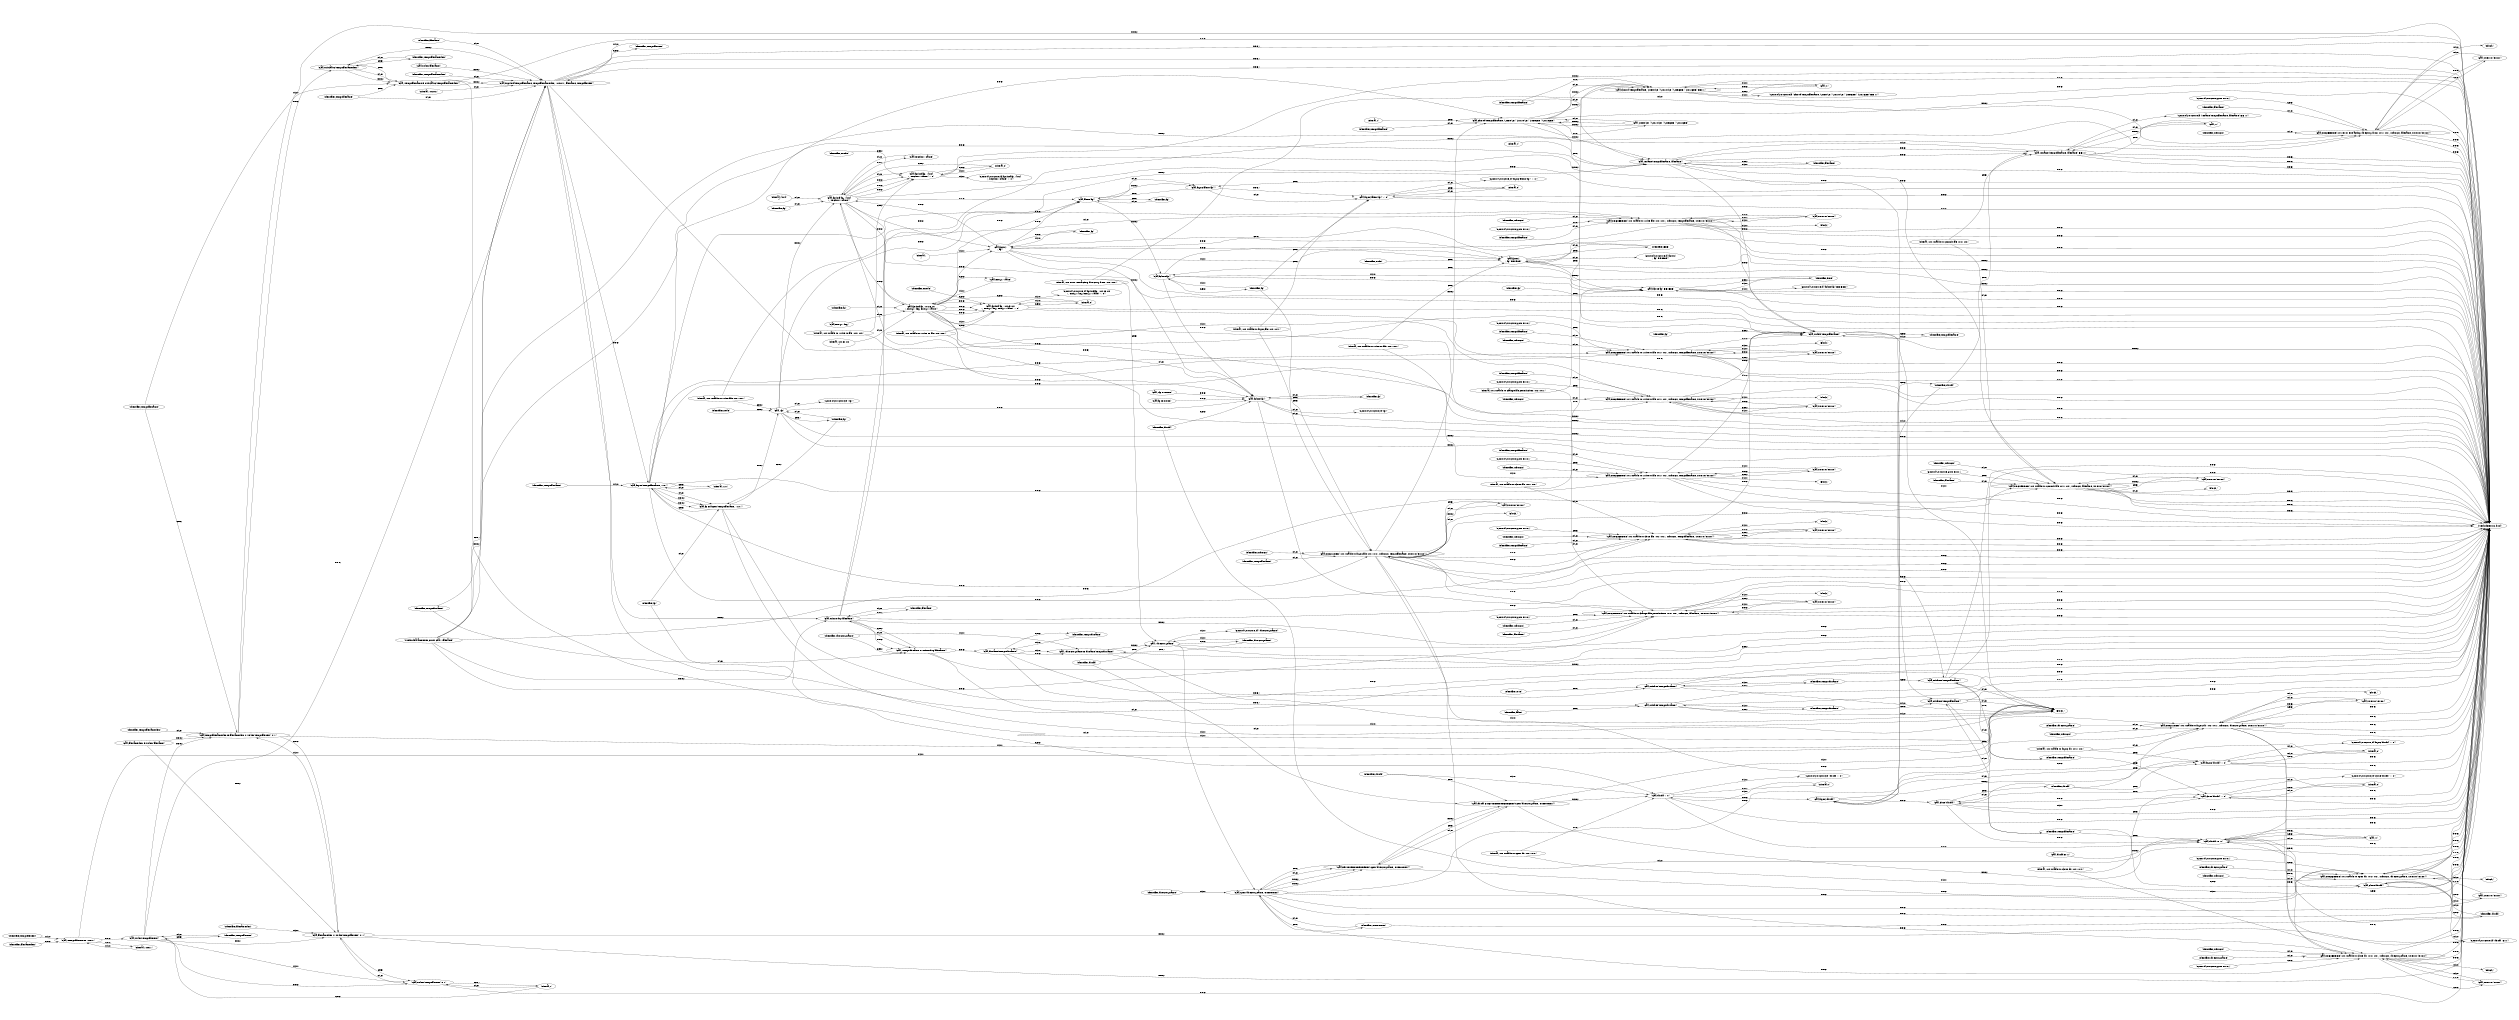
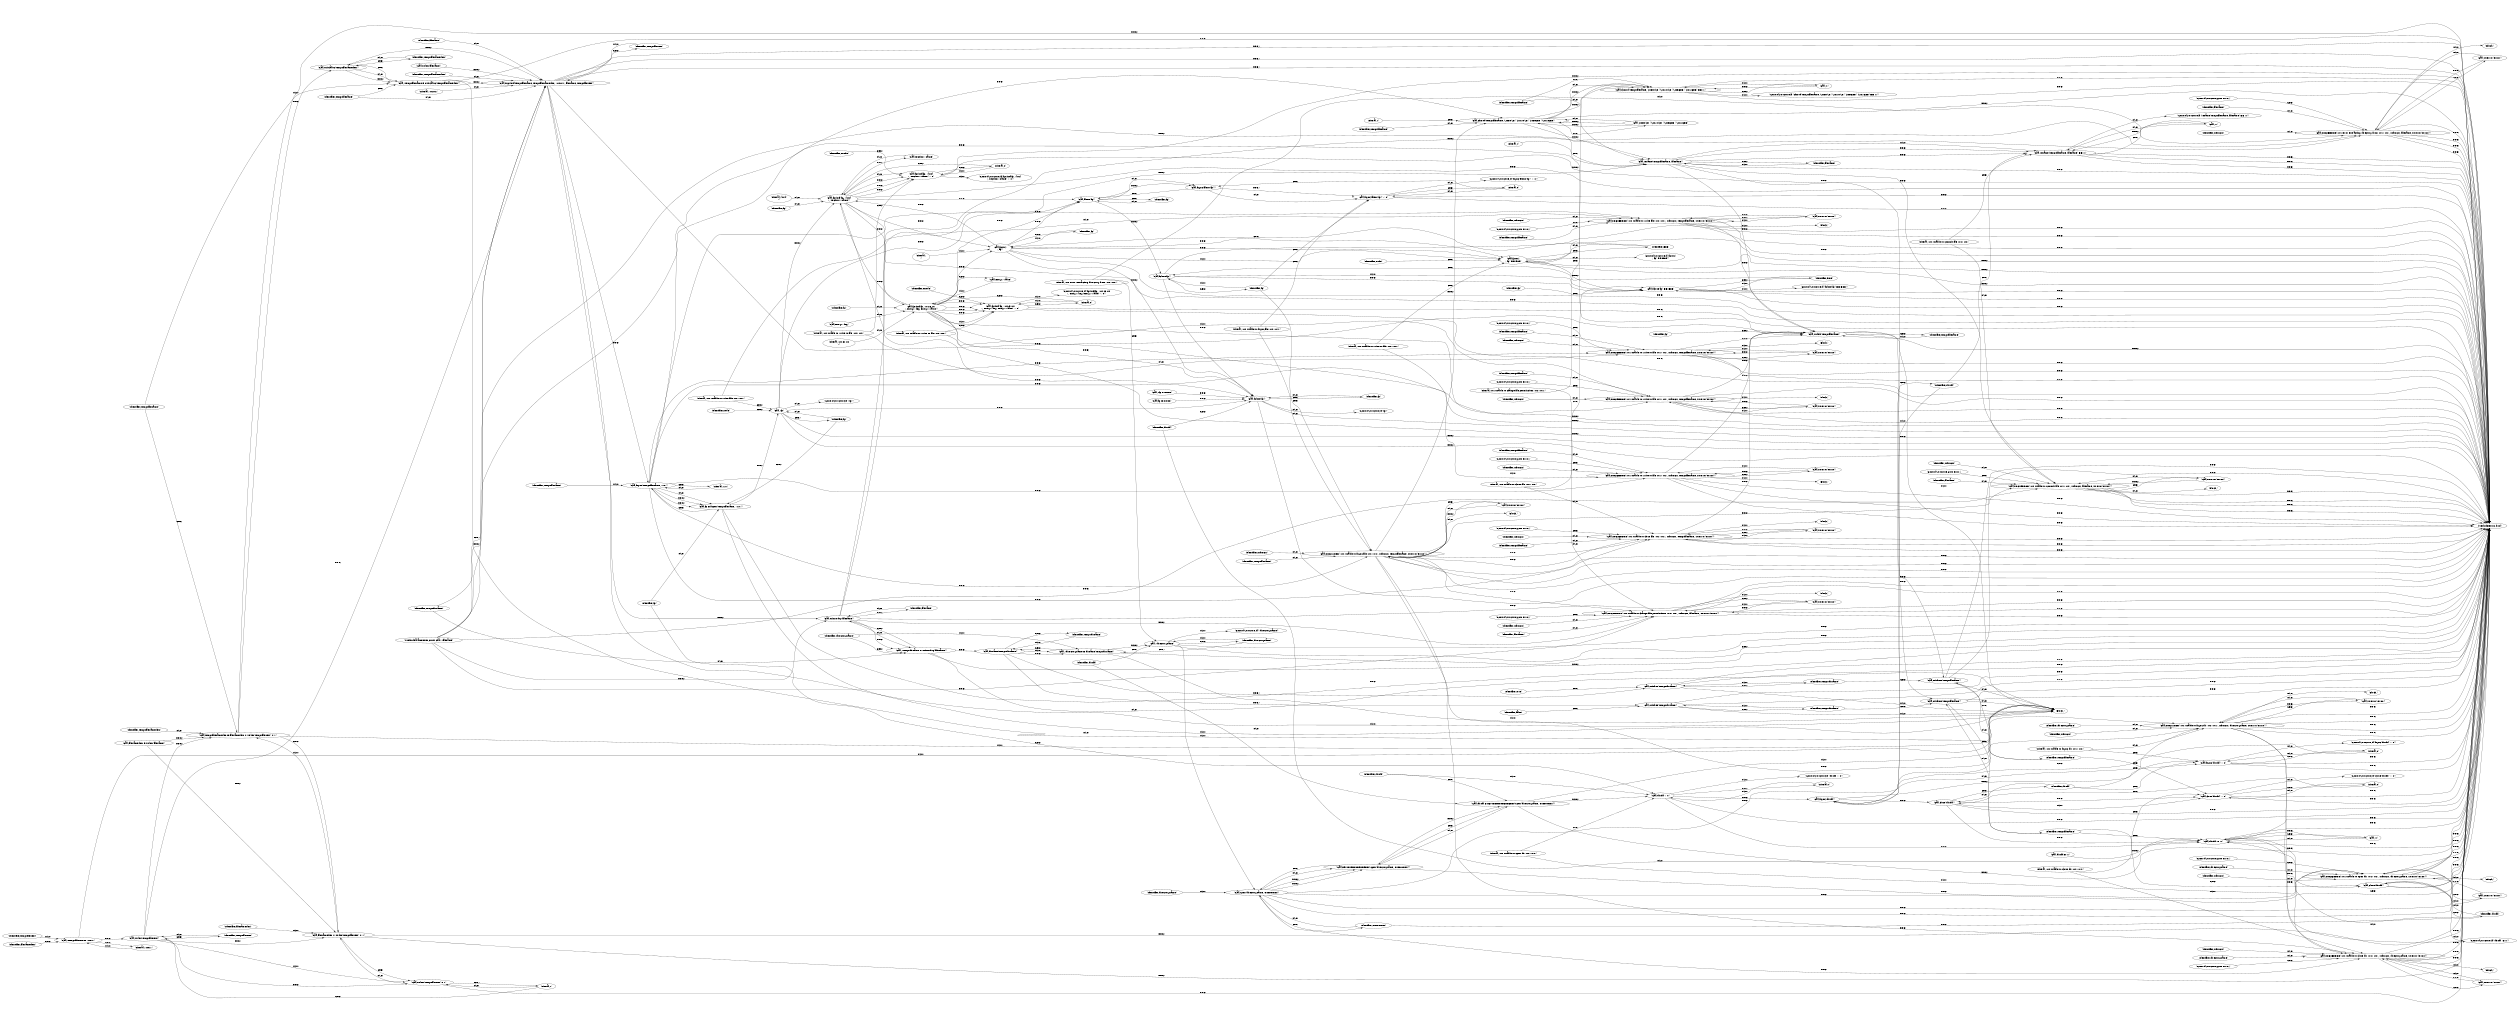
none -> (1042, 649)
(2373, 924) -> (2373, 924)
